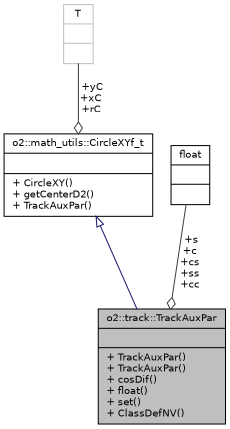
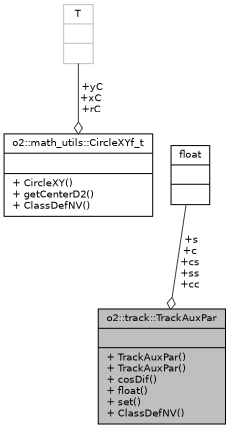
(52, 206) -> (51, 206)
(119, 268) -> none
